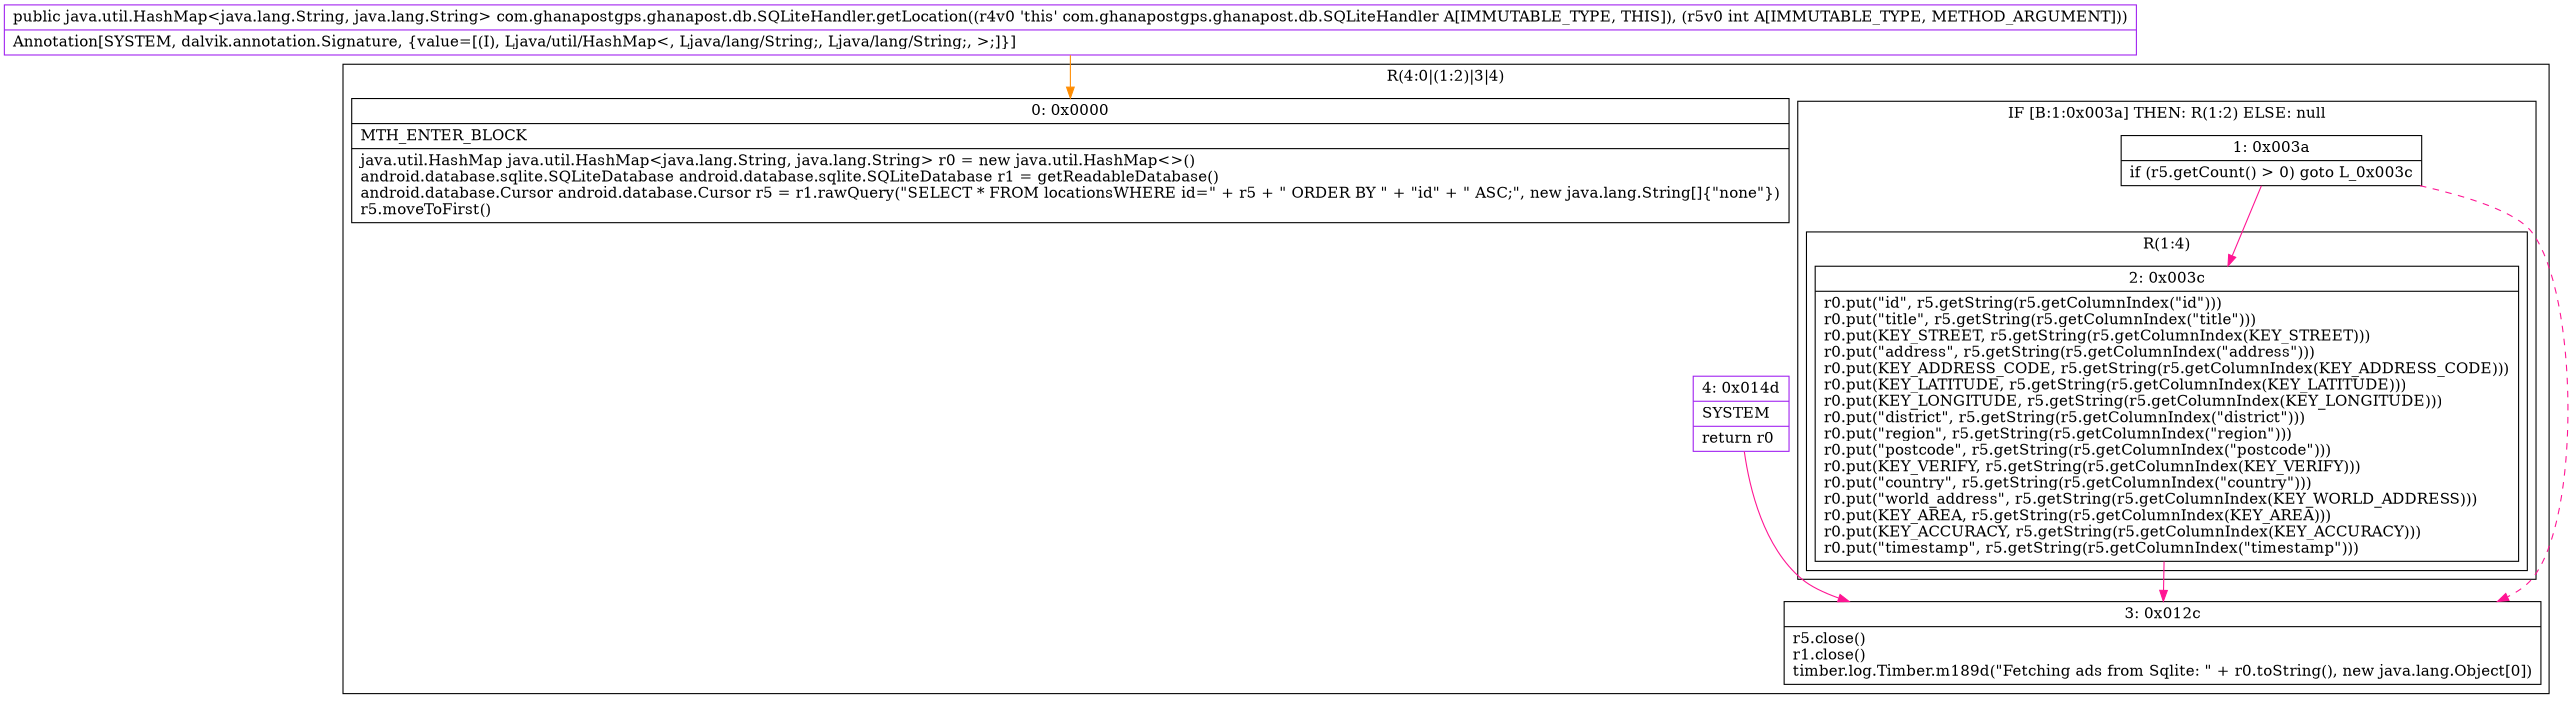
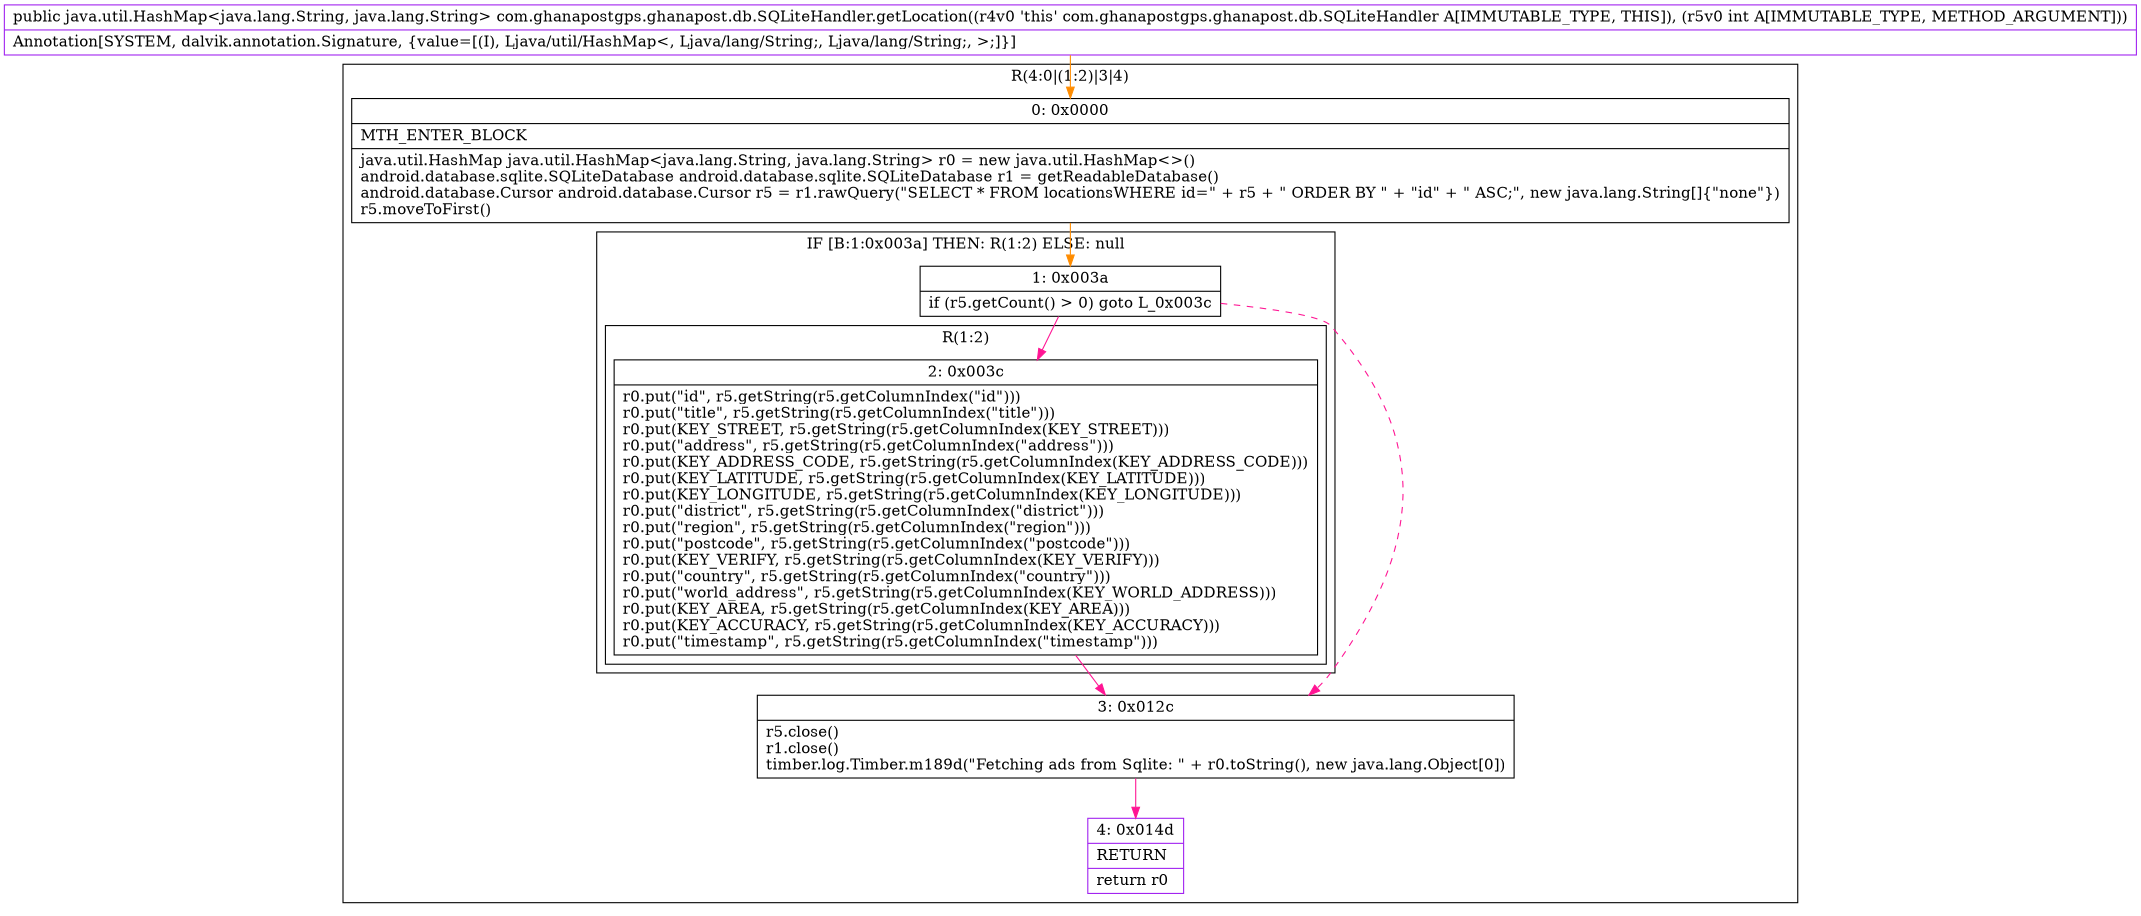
none -> (1070, 239)
(2167, 244) -> (966, 338)
(1736, 413) -> (1132, 855)
(1771, 539) -> (1136, 793)
